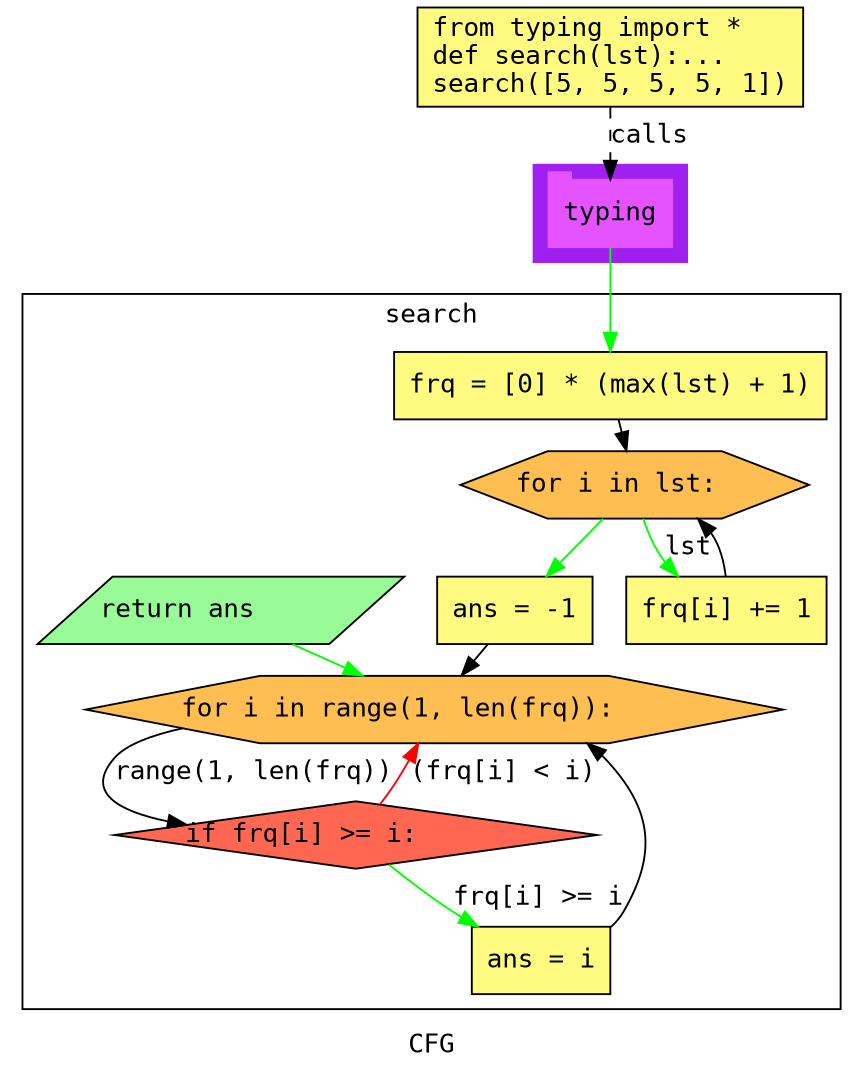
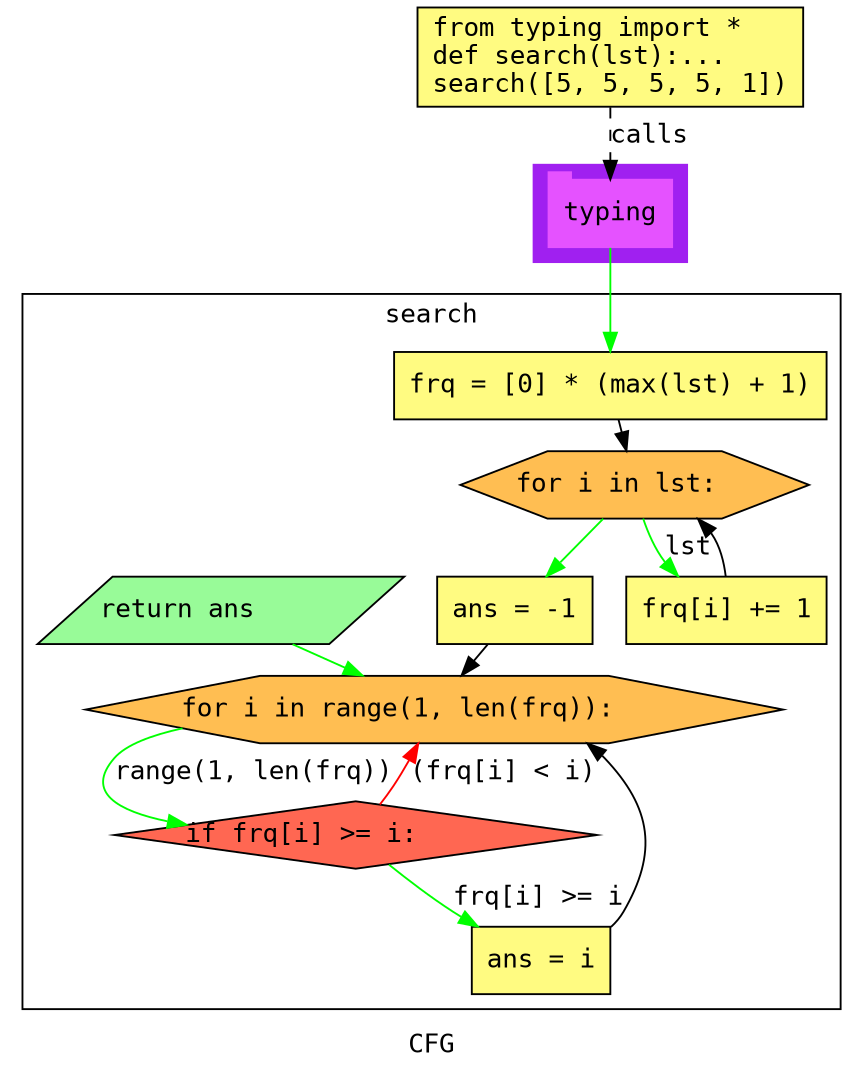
(106, 771) -> (106, 771)
